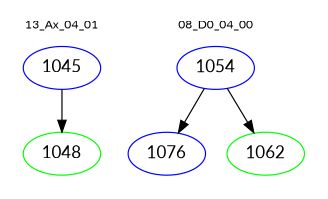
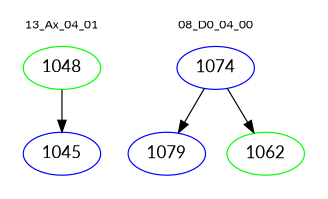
(216, 68) -> (216, 68)
(62, 105) -> (62, 105)
(167, 154) -> (167, 154)
